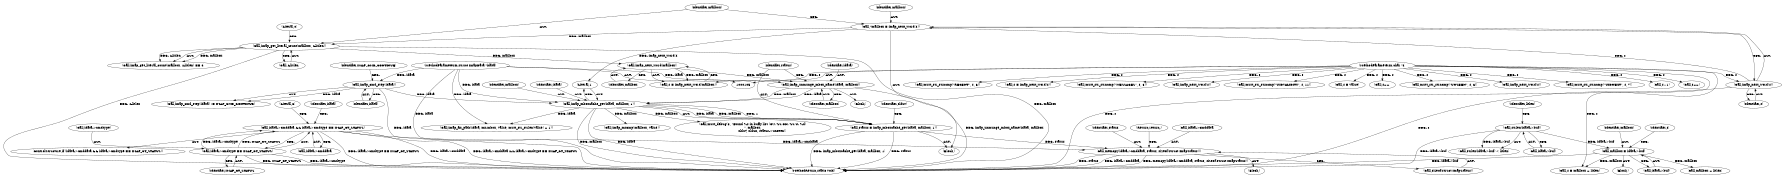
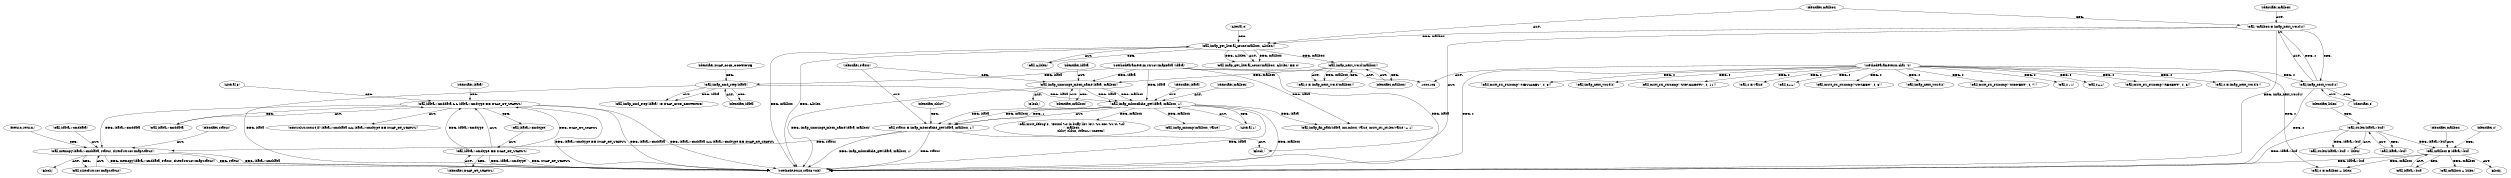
(720, 41) -> (1686, 167)
(1033, 68) -> none
(286, 141) -> (501, 115)
